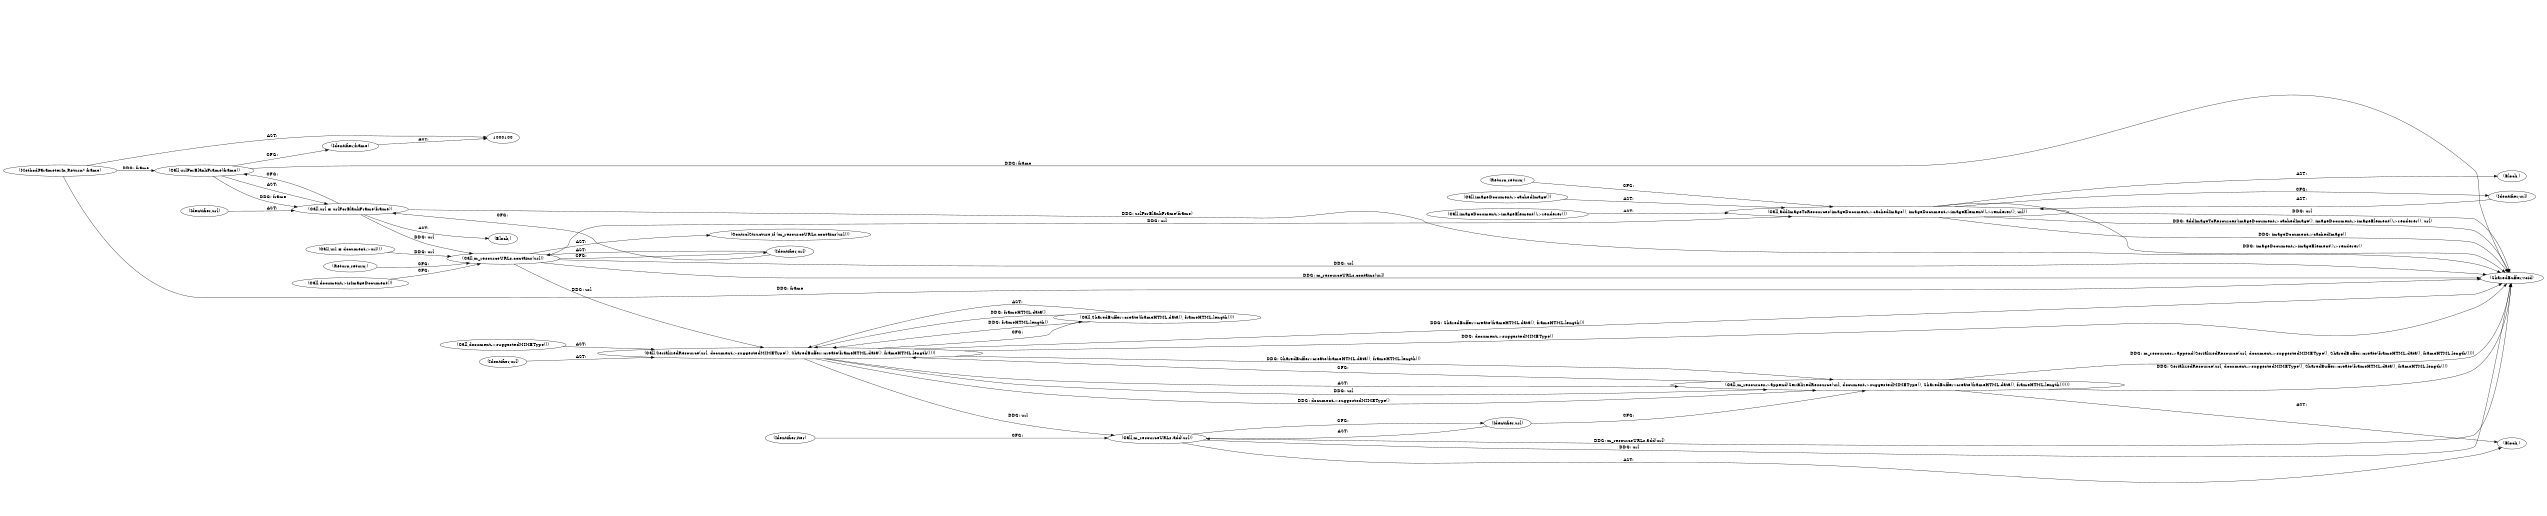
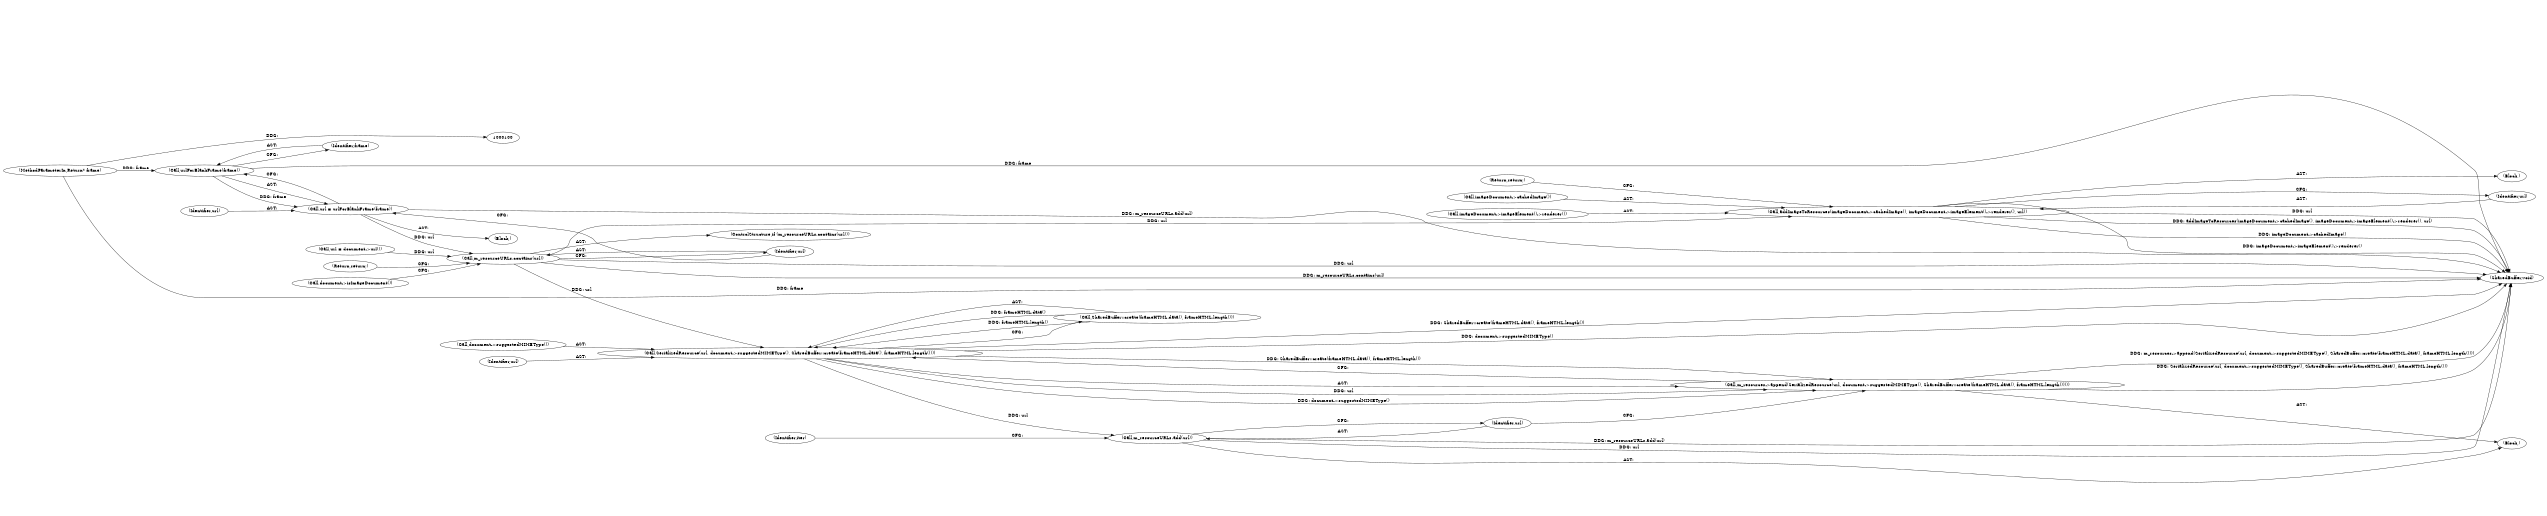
(273, 136) -> (273, 136)
(431, 142) -> (270, 149)
(1157, 214) -> (1157, 214)
